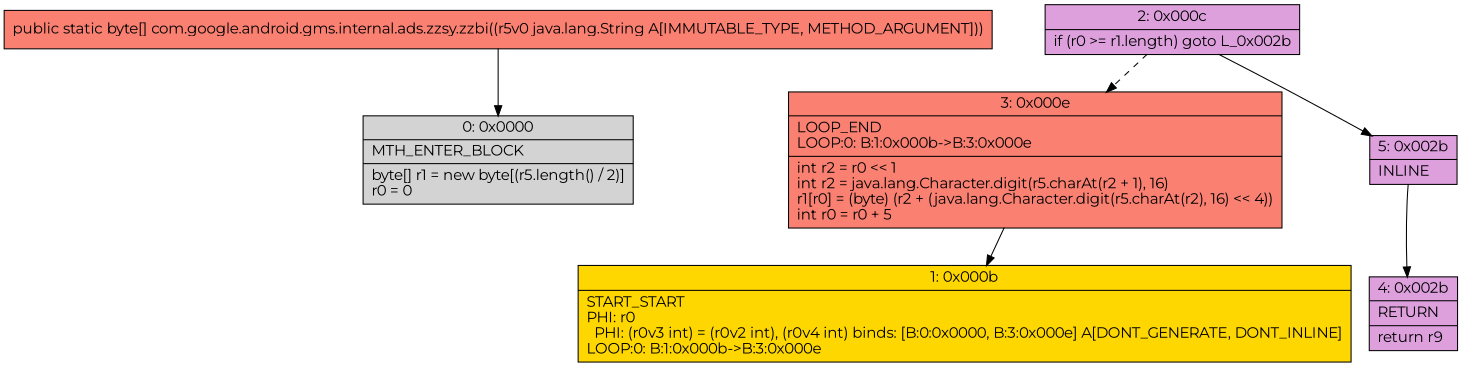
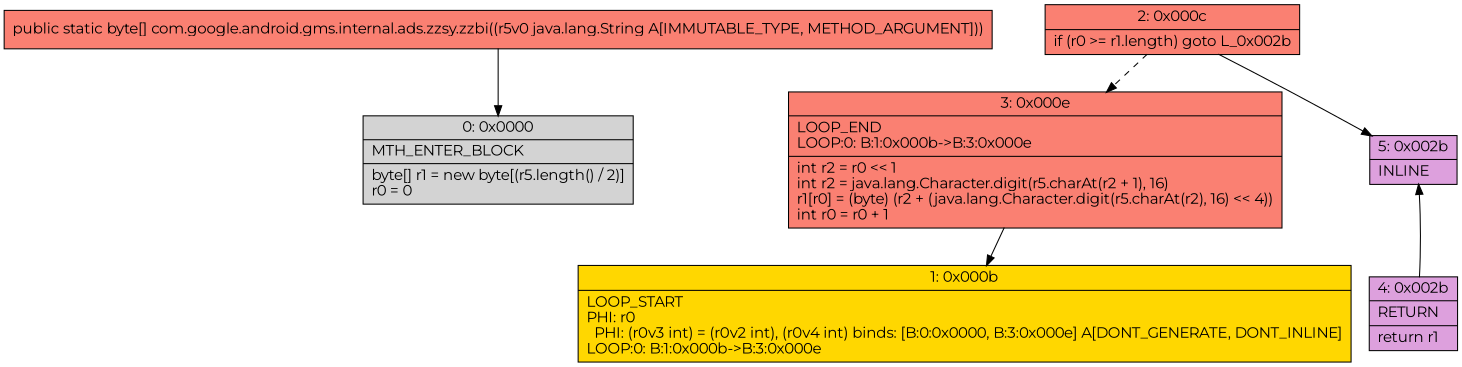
(1172, 30) -> (1172, 30)
(845, 215) -> (843, 215)
(1406, 225) -> (1420, 236)
(636, 302) -> (635, 302)
(1410, 338) -> (1408, 338)
